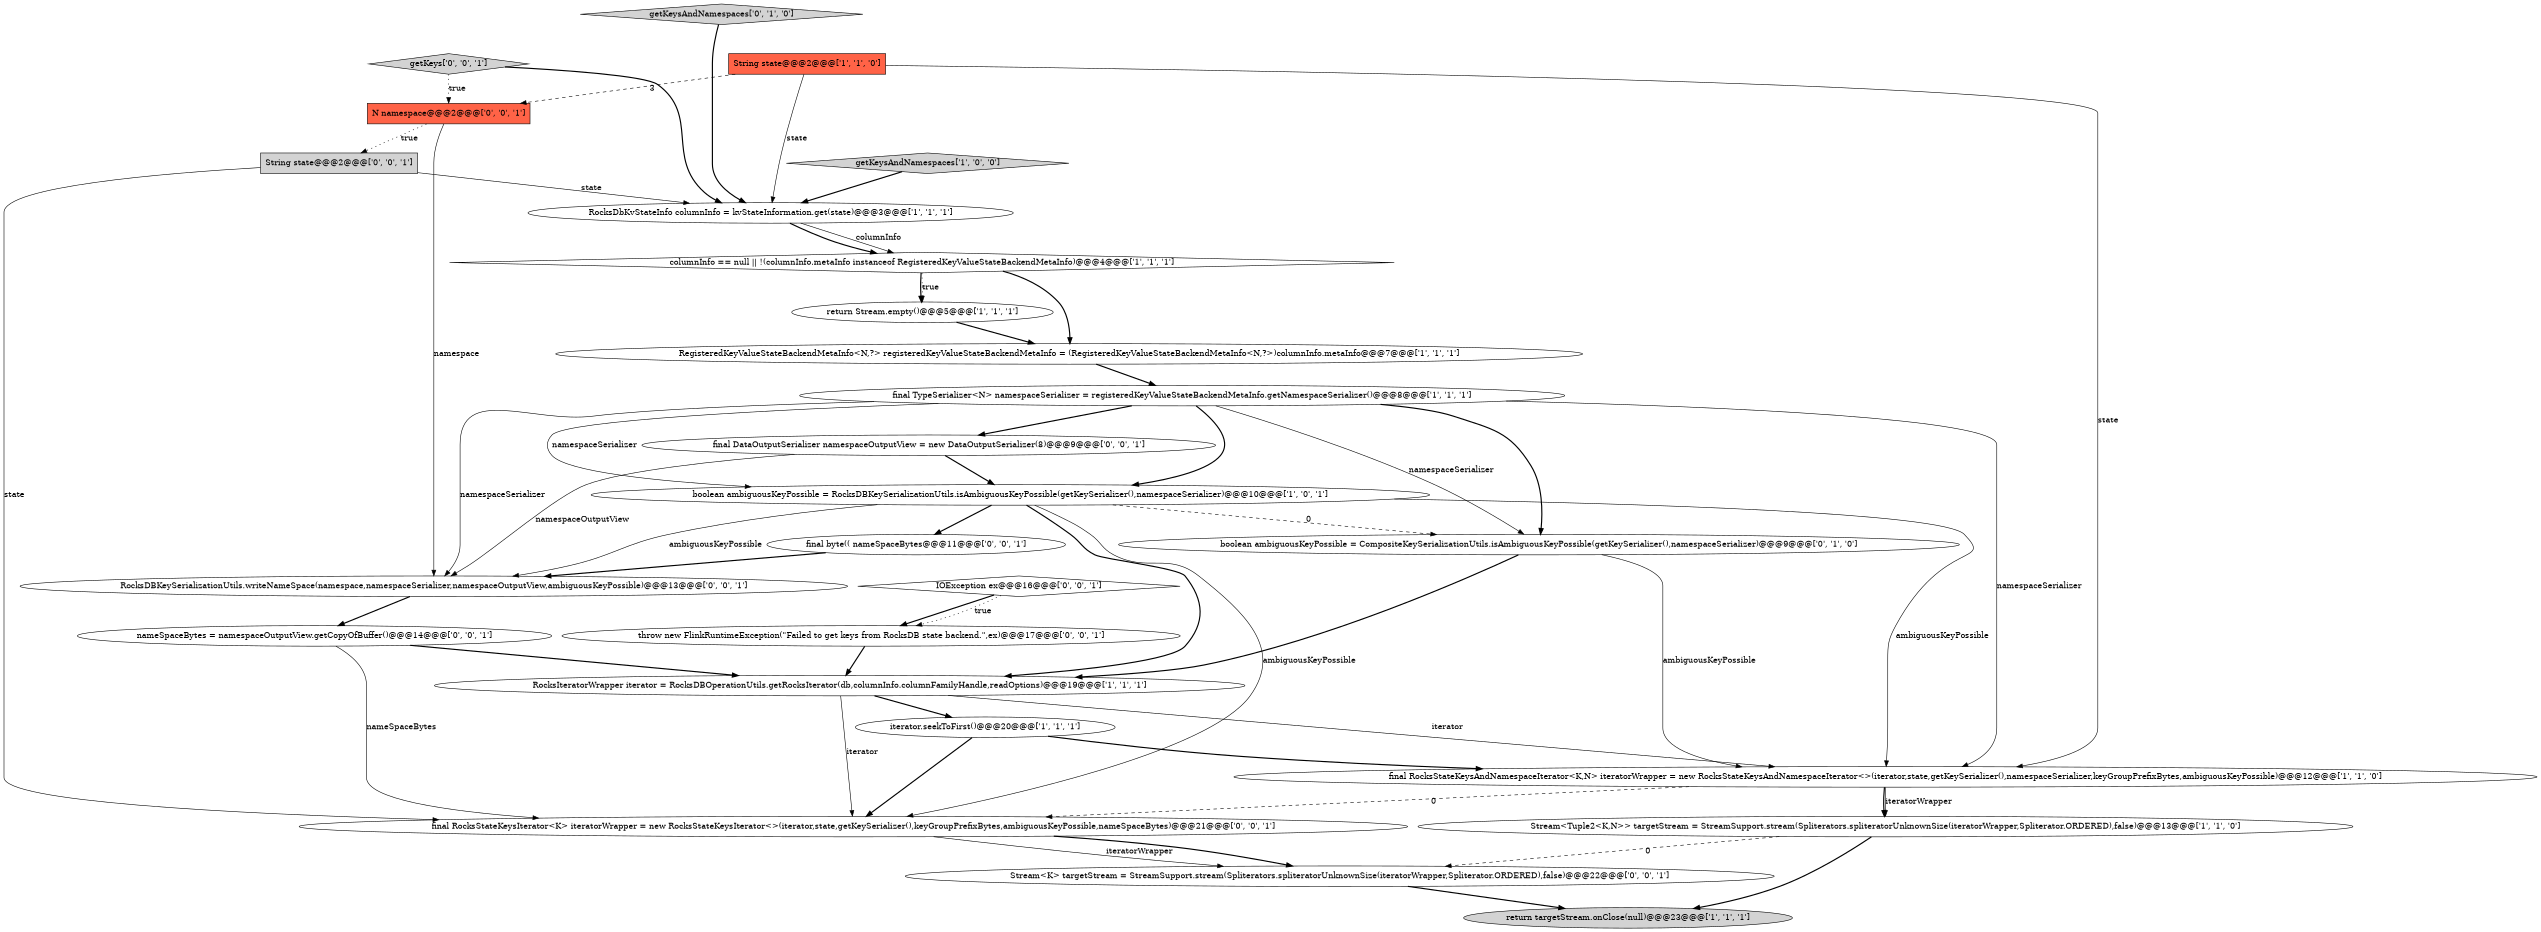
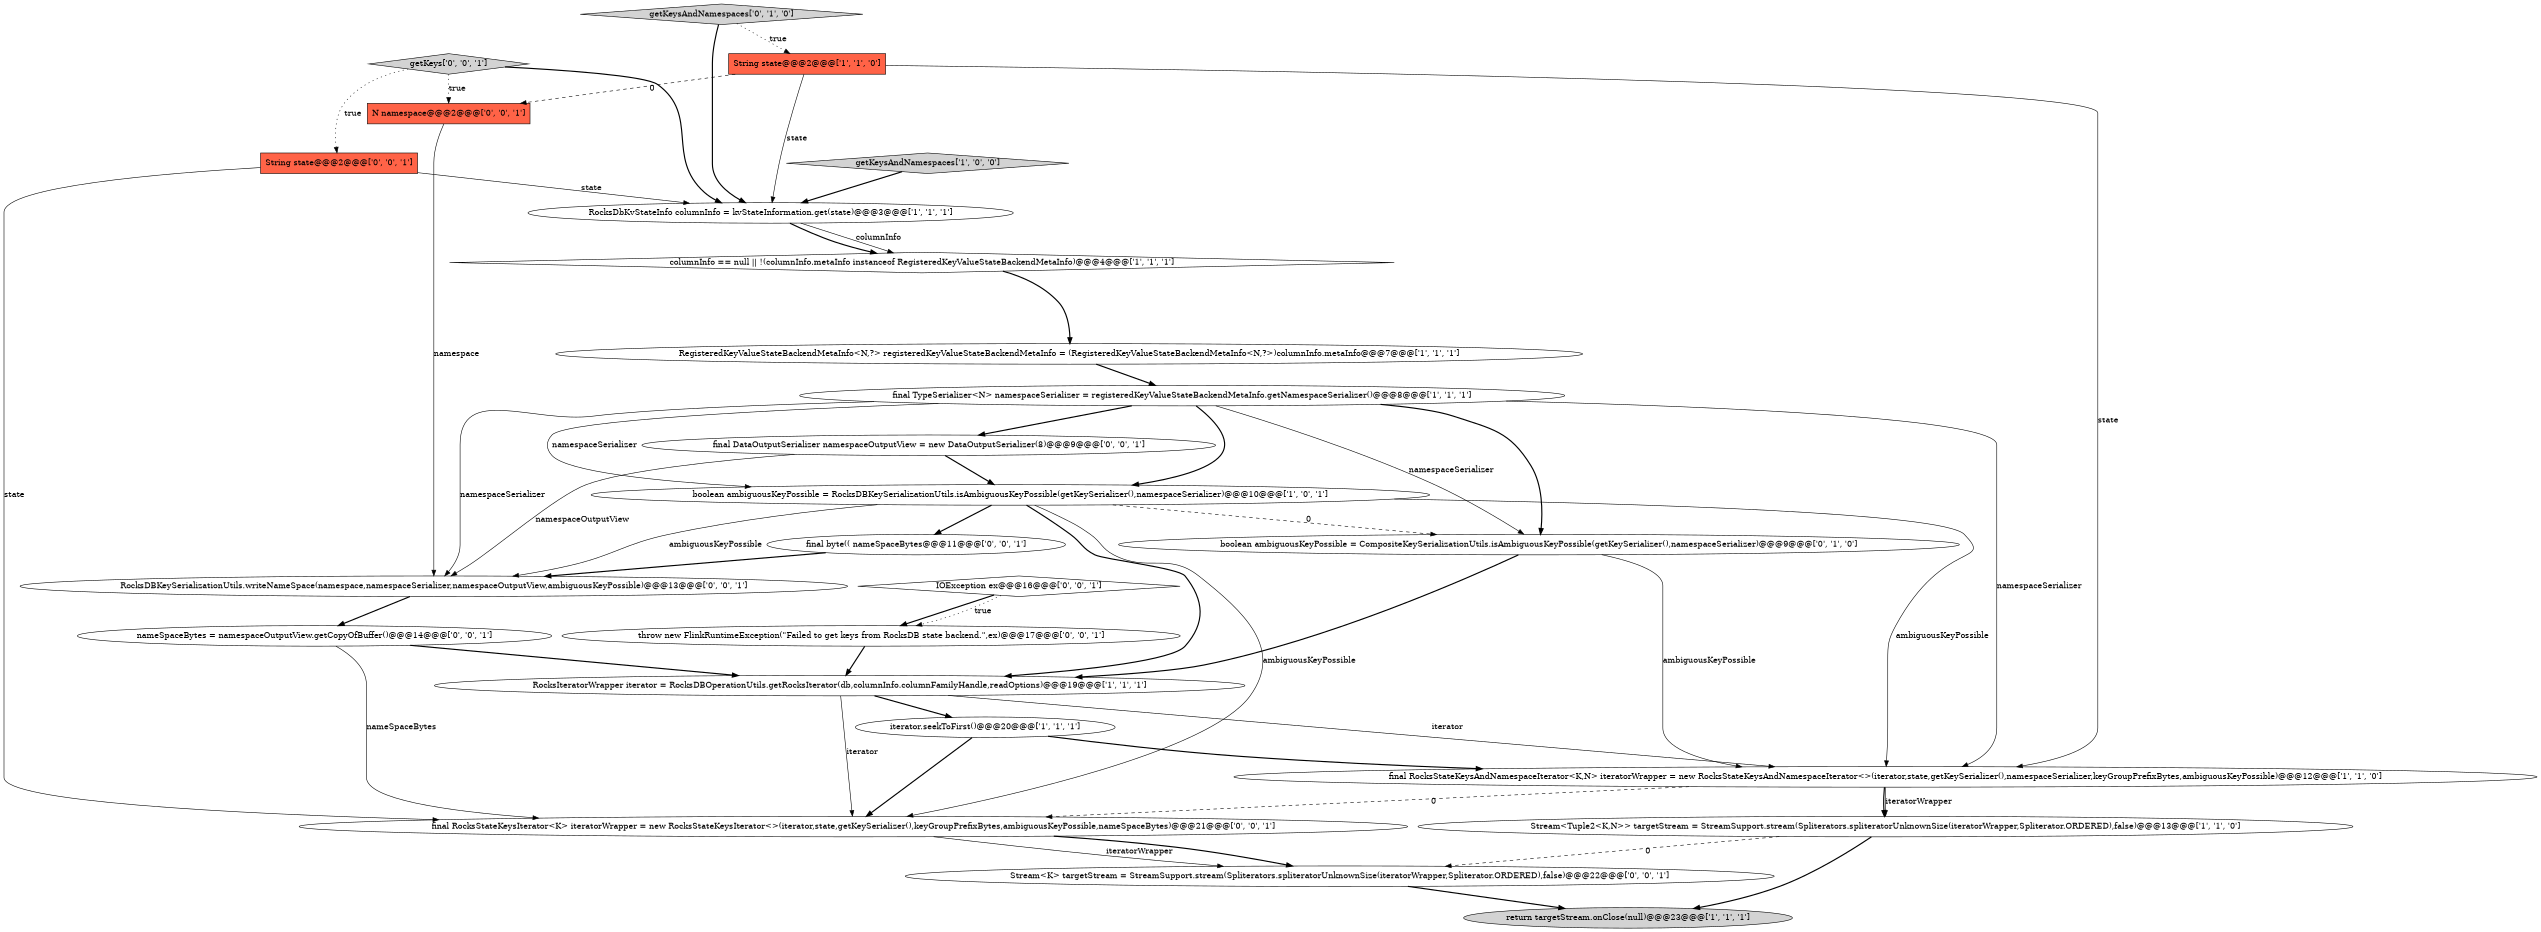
none -> (761, 37)
(652, 89) -> (652, 89)
(396, 137) -> (354, 93)
(339, 163) -> (339, 163)
(922, 312) -> none
